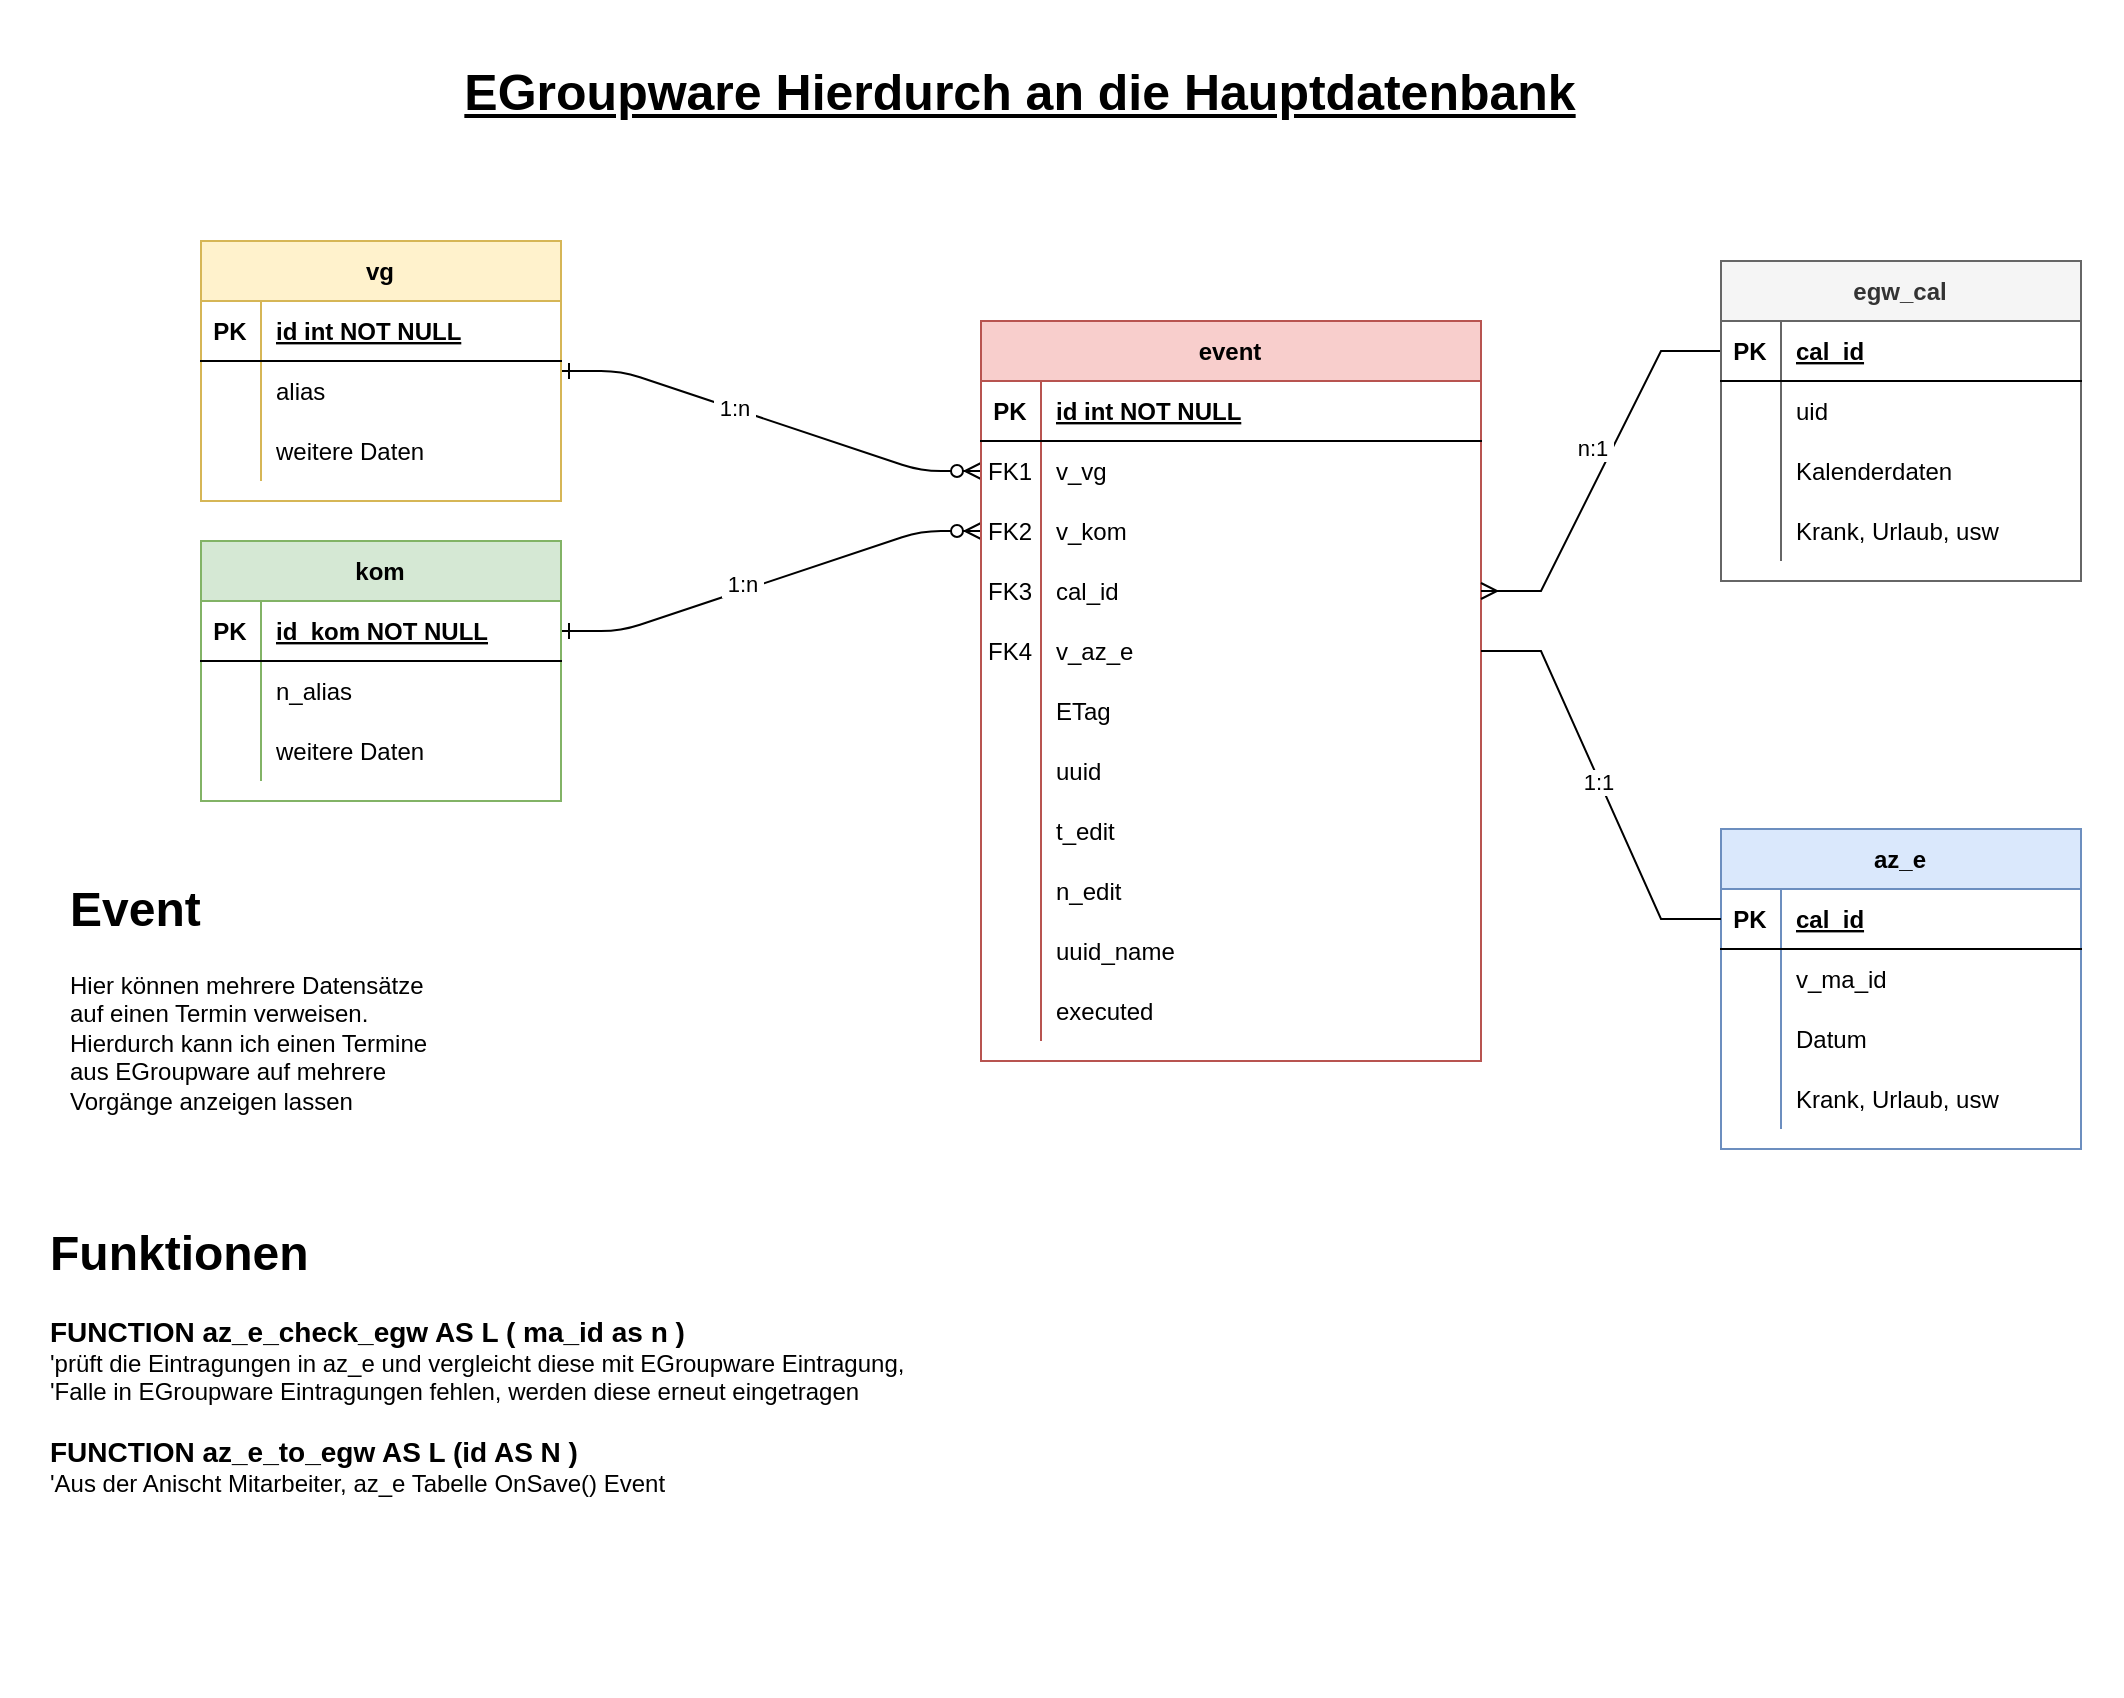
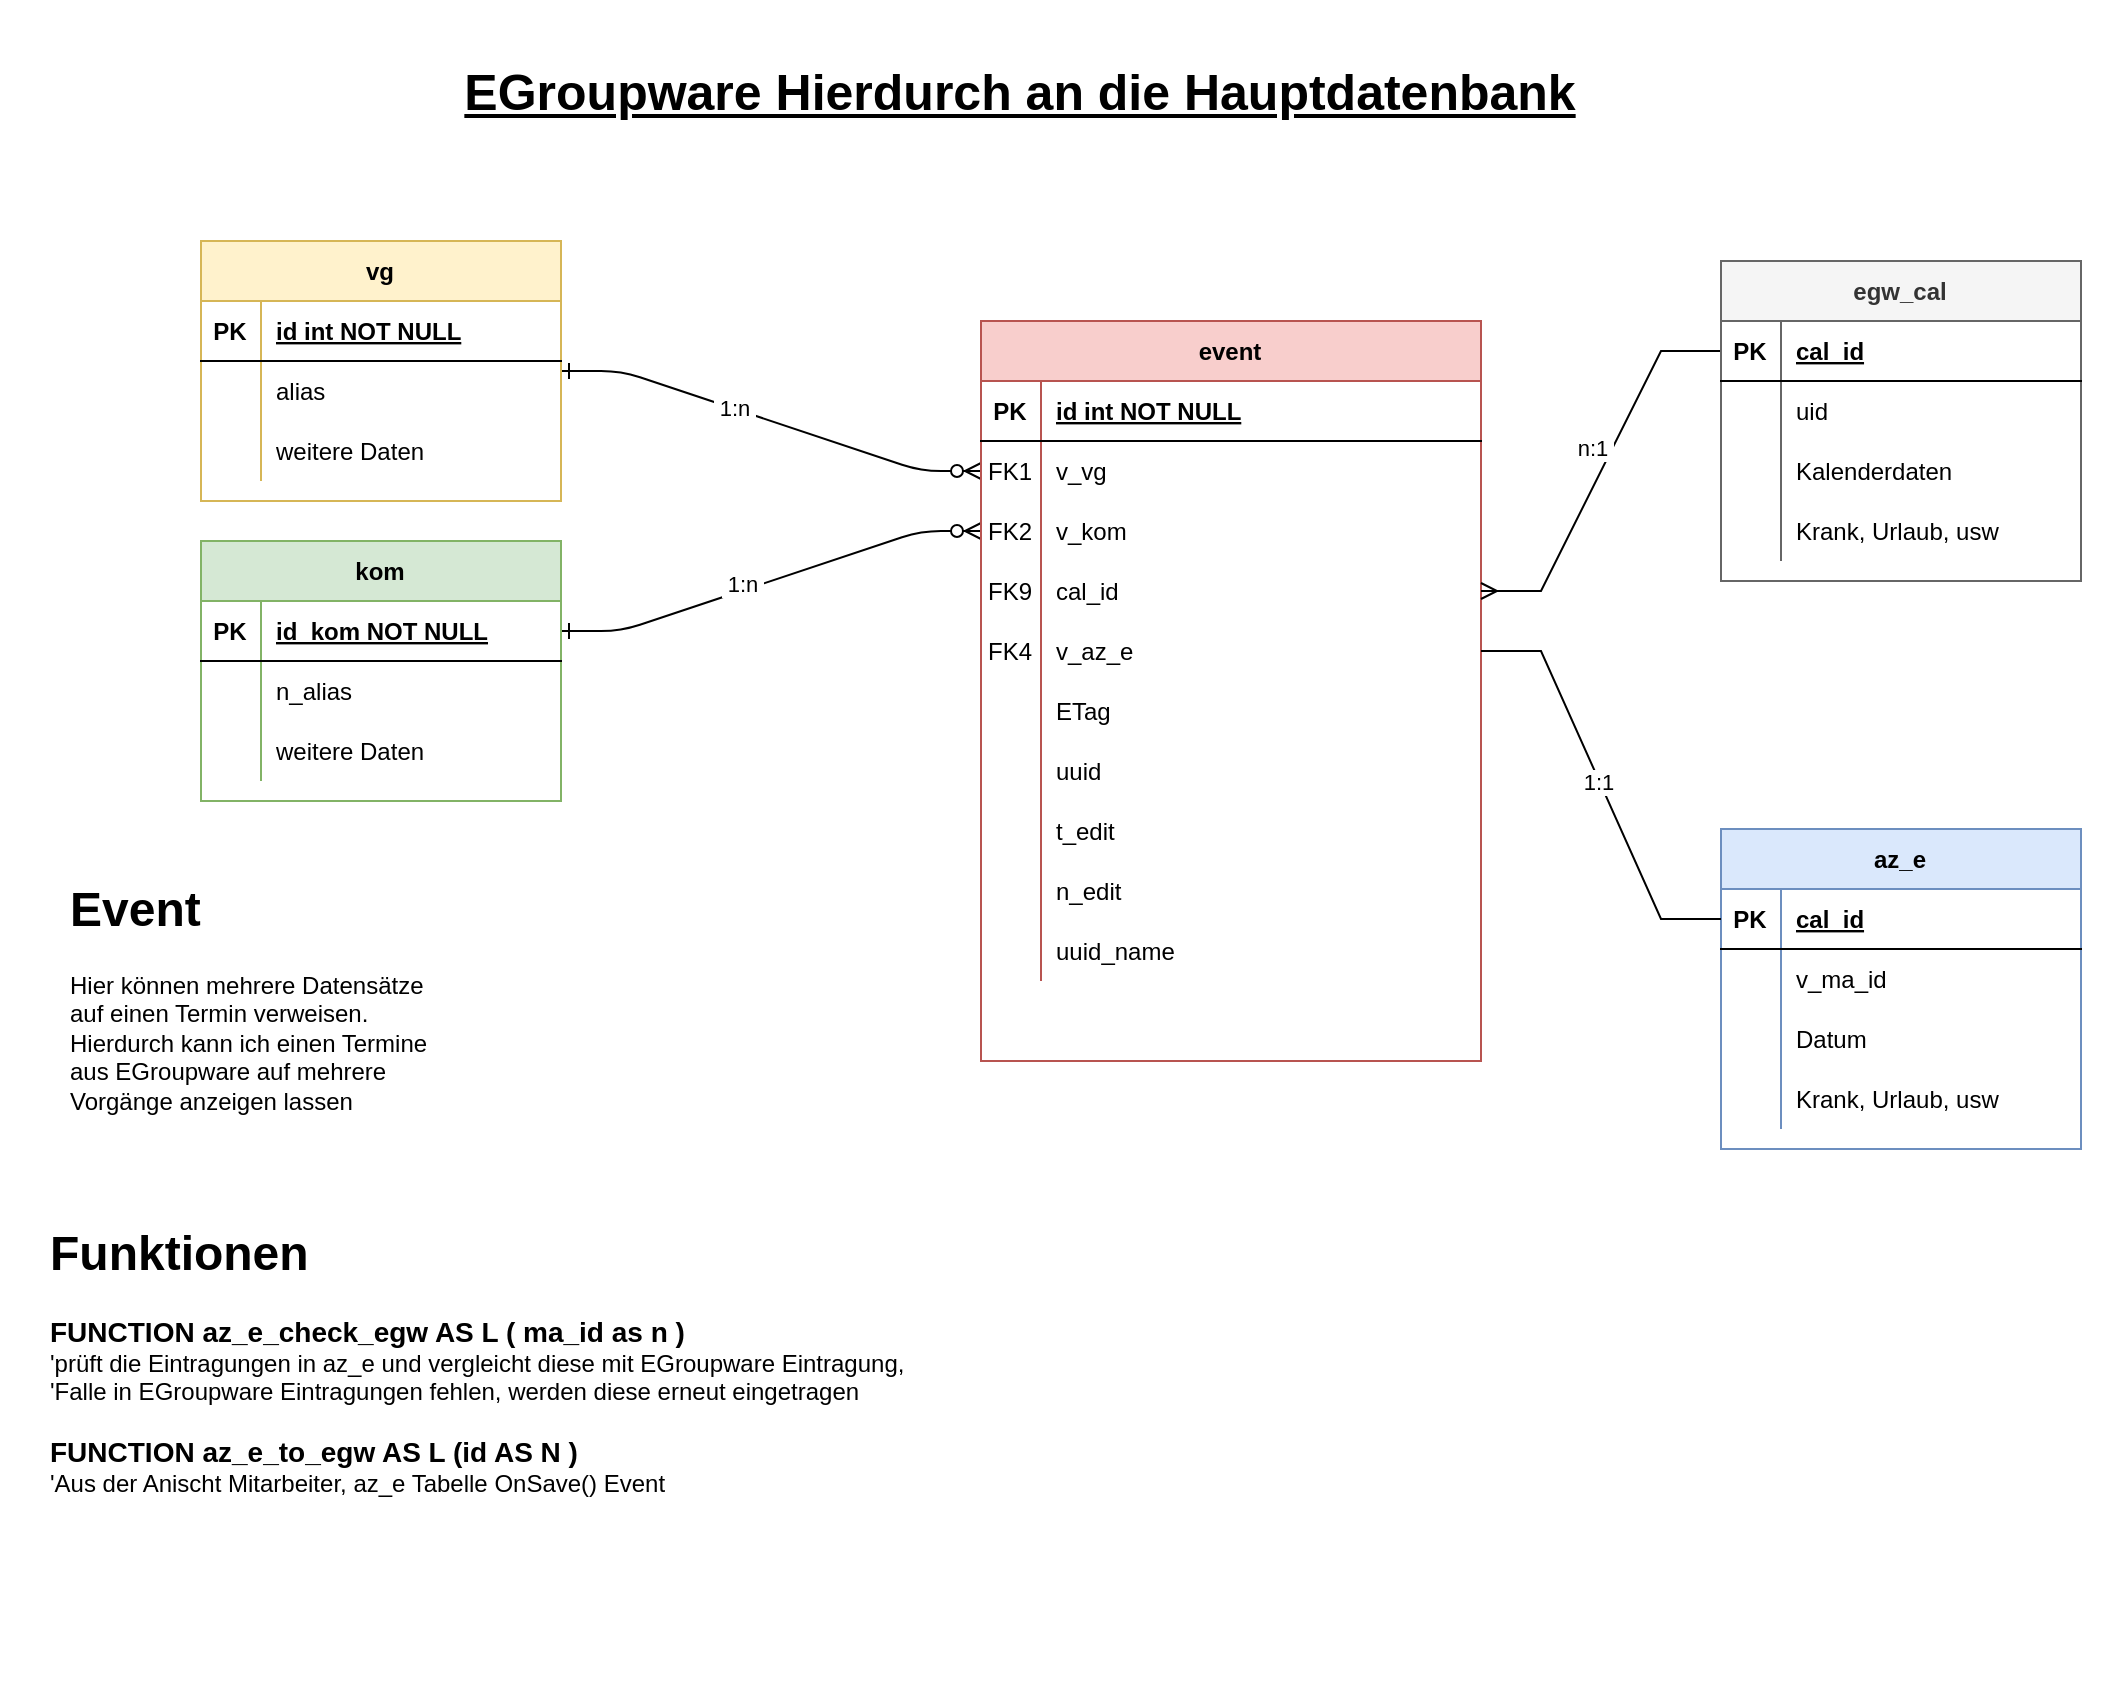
(1010, 592) -> (1010, 592)
(1261, 1011) -> none
